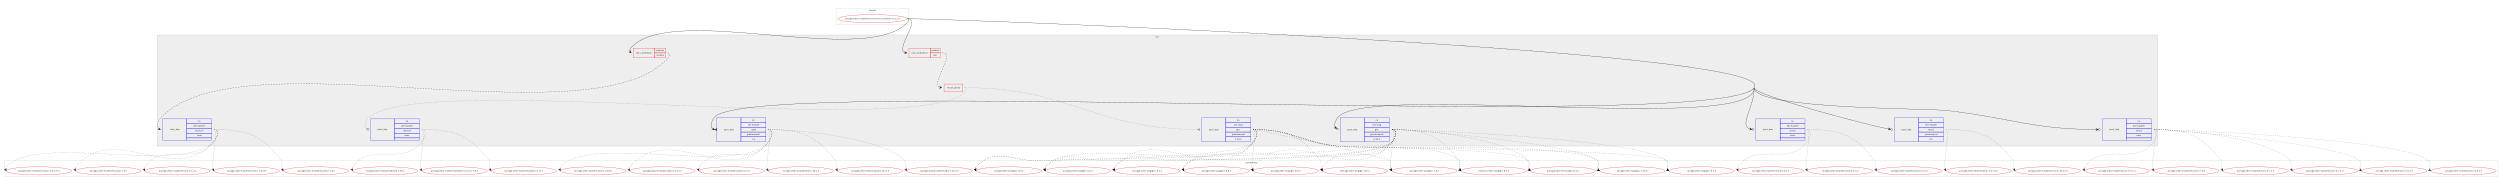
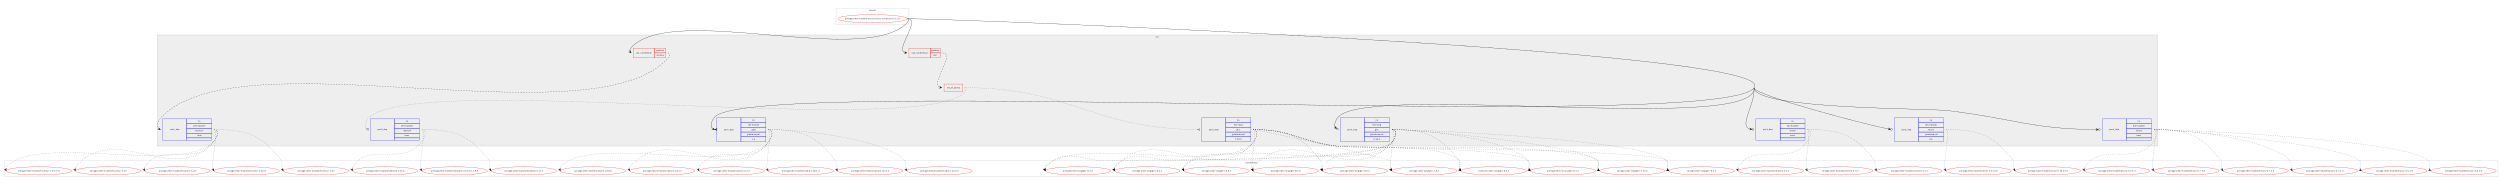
(801, 171) -> (801, 171)
(1009, 171) -> none
